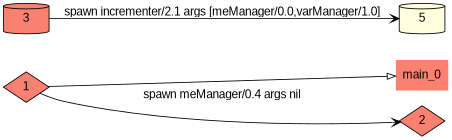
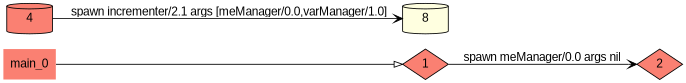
(26, 19) -> (30, 19)
(422, 19) -> (425, 19)
(218, 81) -> (225, 64)
(222, 95) -> (543, 58)
